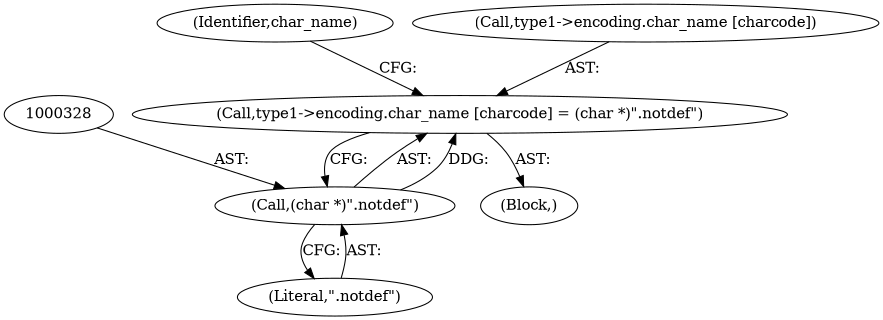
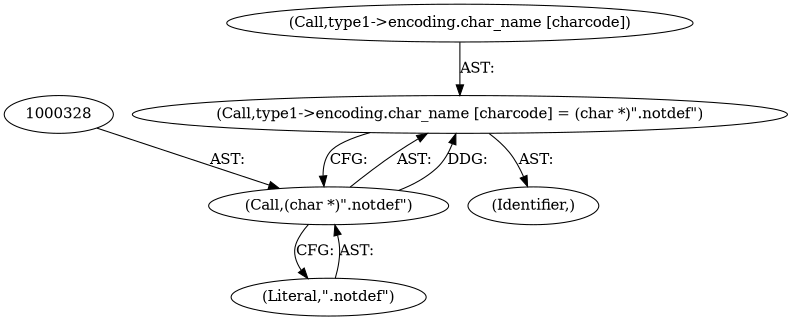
(275, 23) -> none
(529, 206) -> (533, 206)
